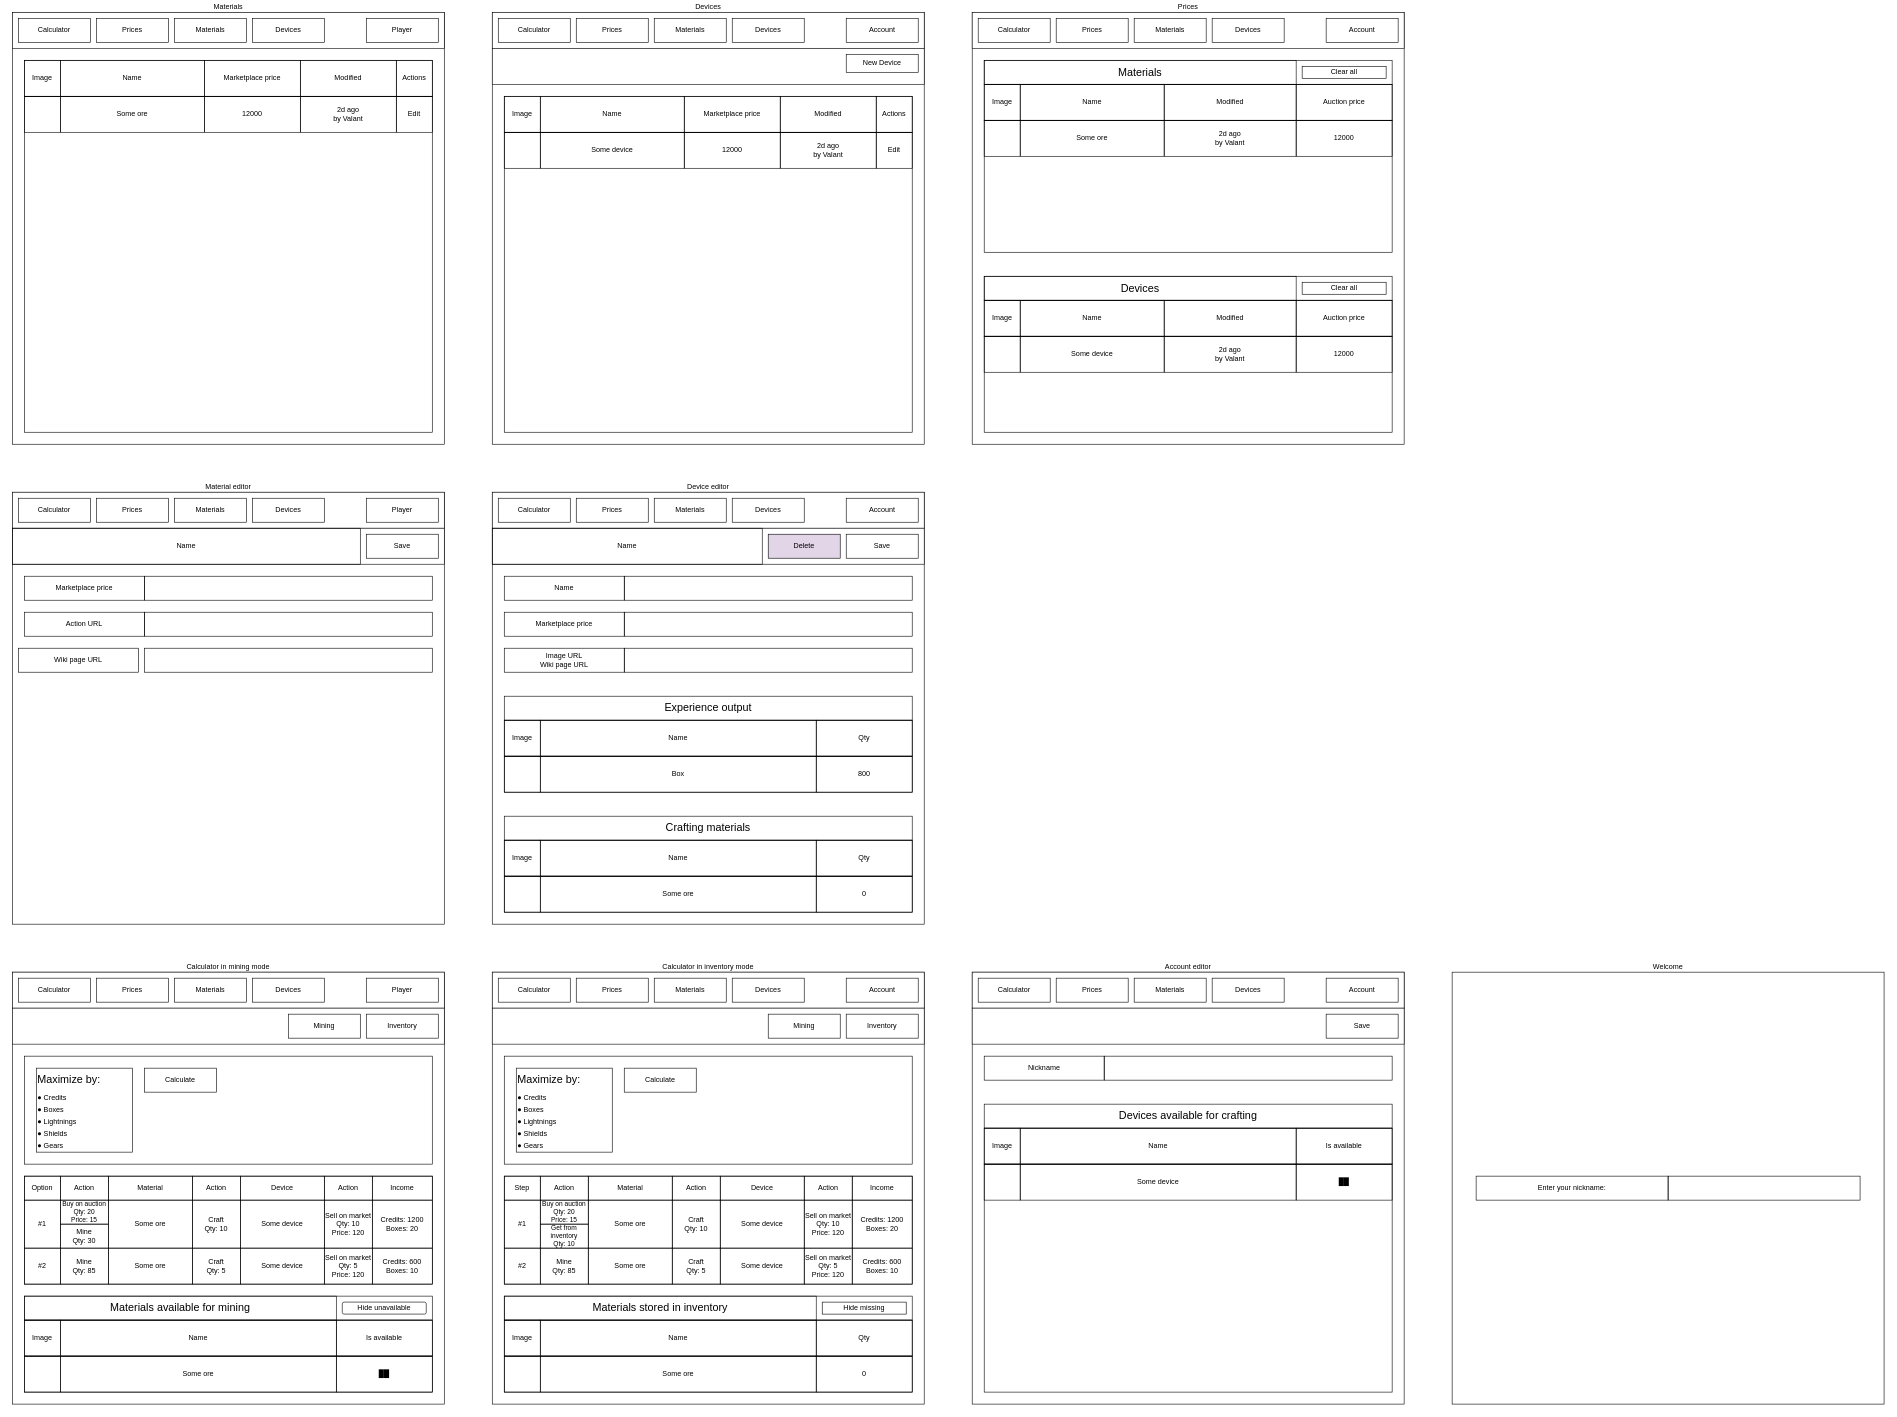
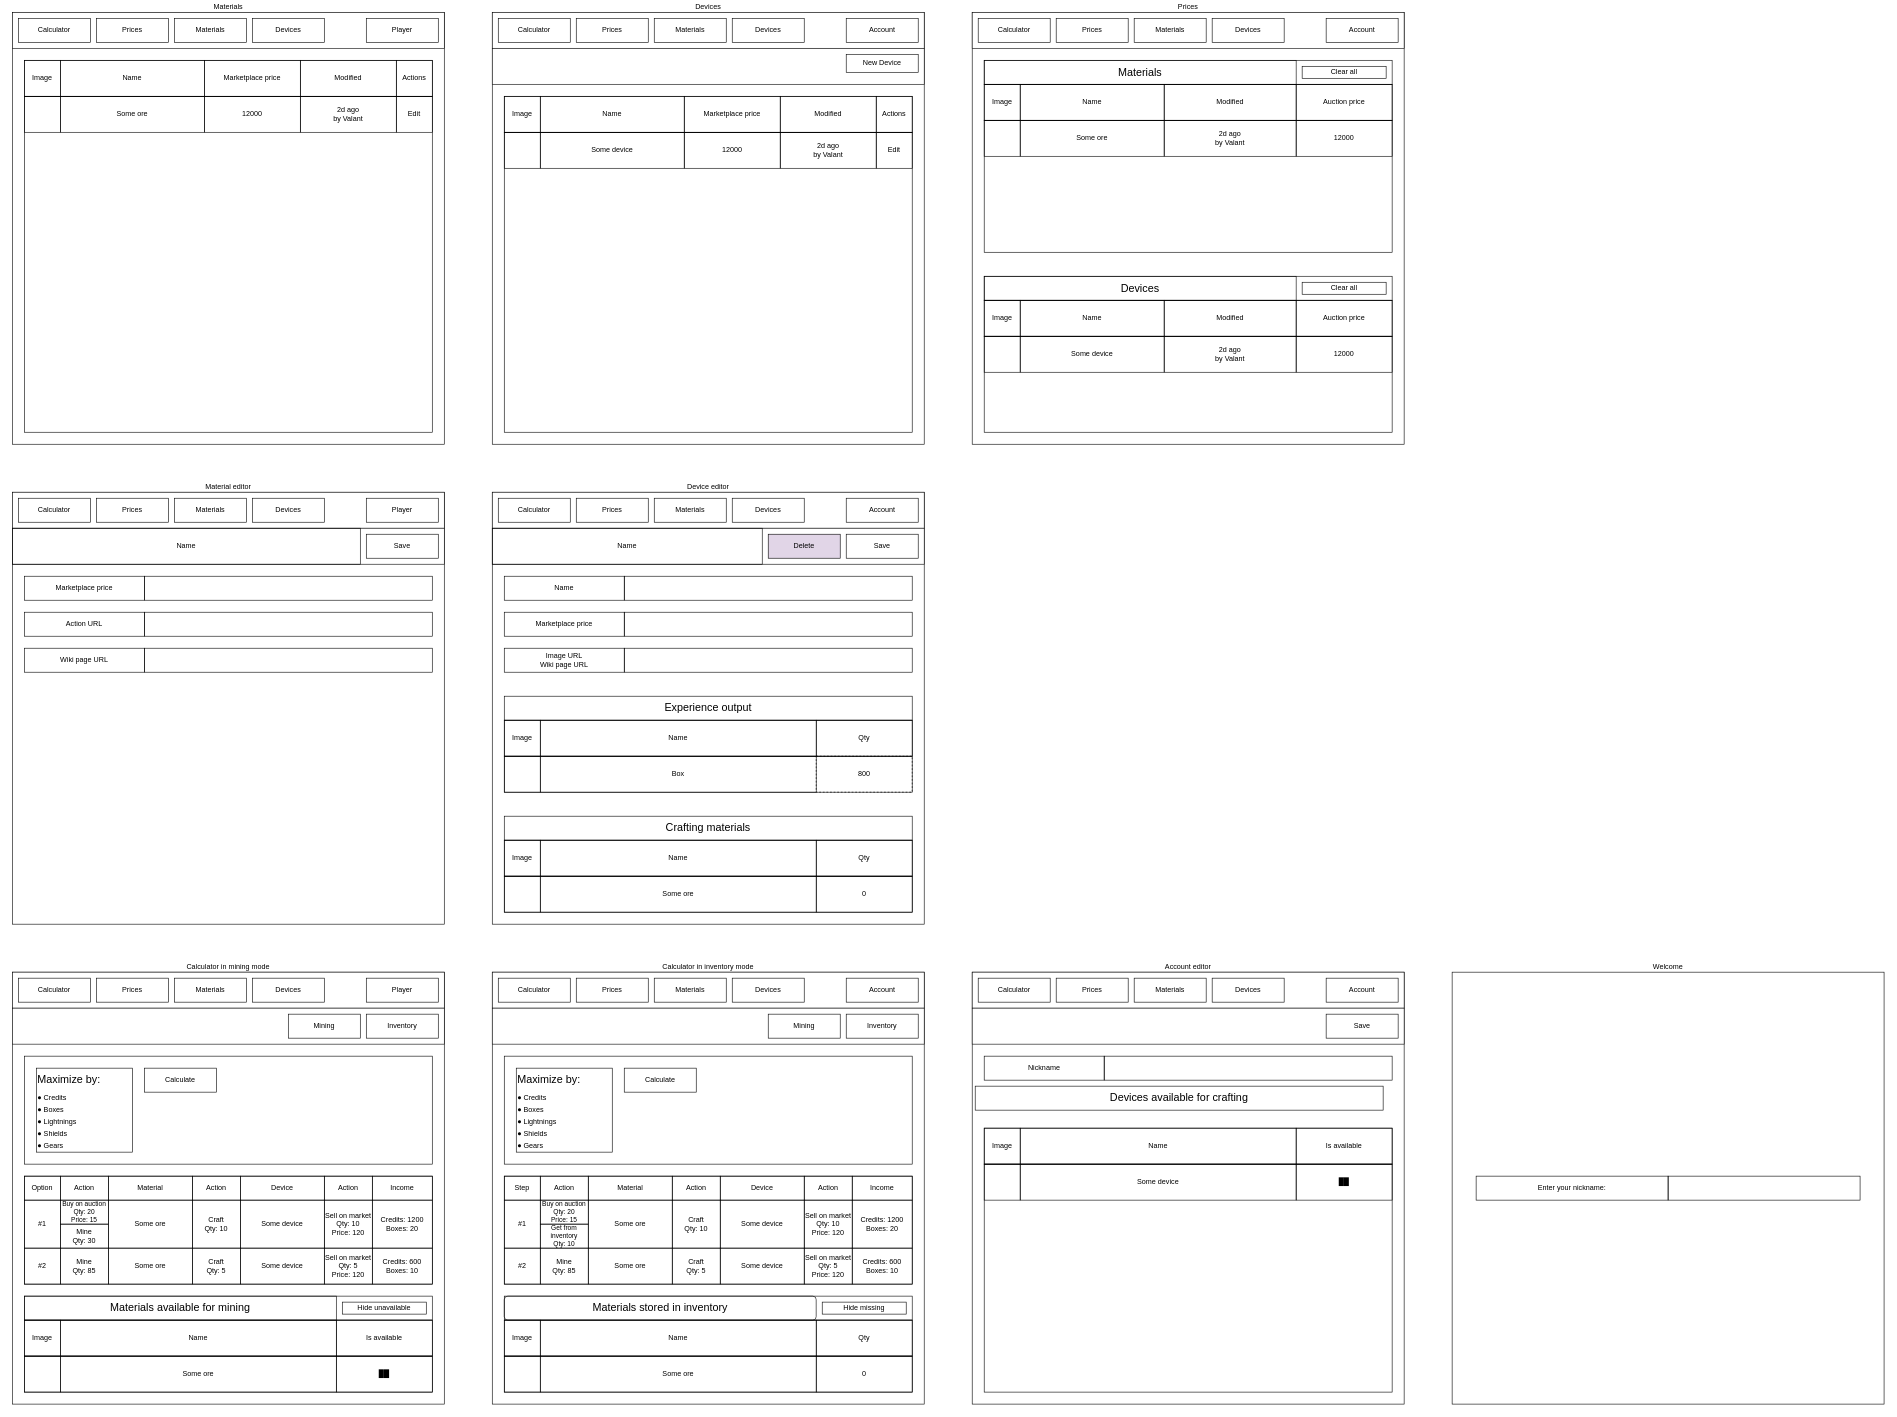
(78, 660) -> (84, 660)
(864, 774) -> (864, 774)
(1188, 1116) -> (1179, 1098)
(384, 1308) -> (384, 1308)
(660, 1308) -> (660, 1308)
